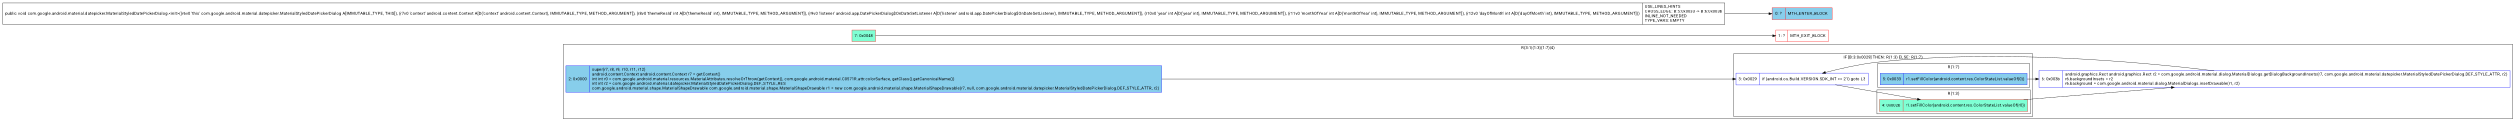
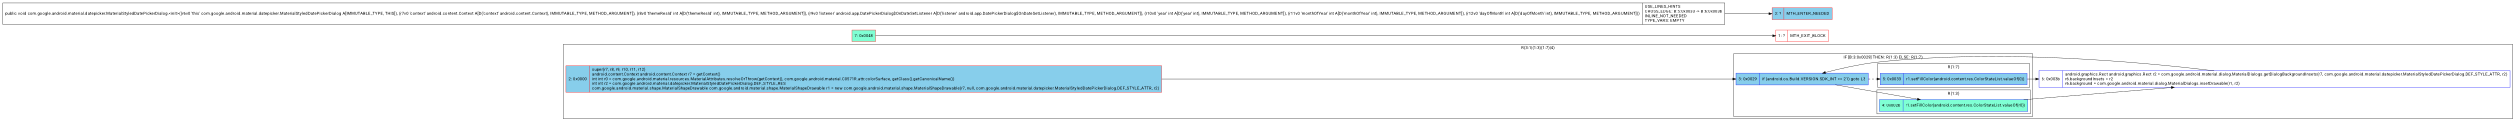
(1808, 14) -> (1808, 14)
(864, 79) -> (864, 79)
(1802, 79) -> (1802, 79)
none -> (1873, 79)
(1954, 105) -> (1954, 105)
